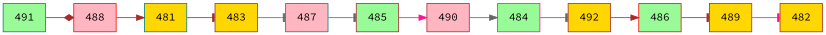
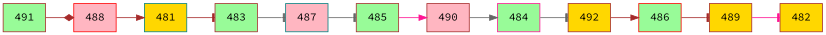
(24, 18) -> (24, 18)
(236, 18) -> (236, 18)
